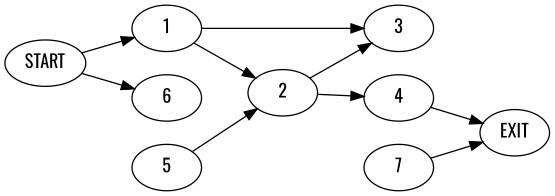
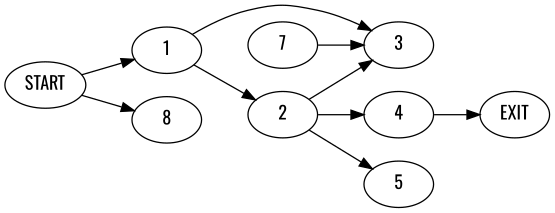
(167, 98) -> (167, 120)
(220, 134) -> (335, 146)
(451, 152) -> (334, 45)
